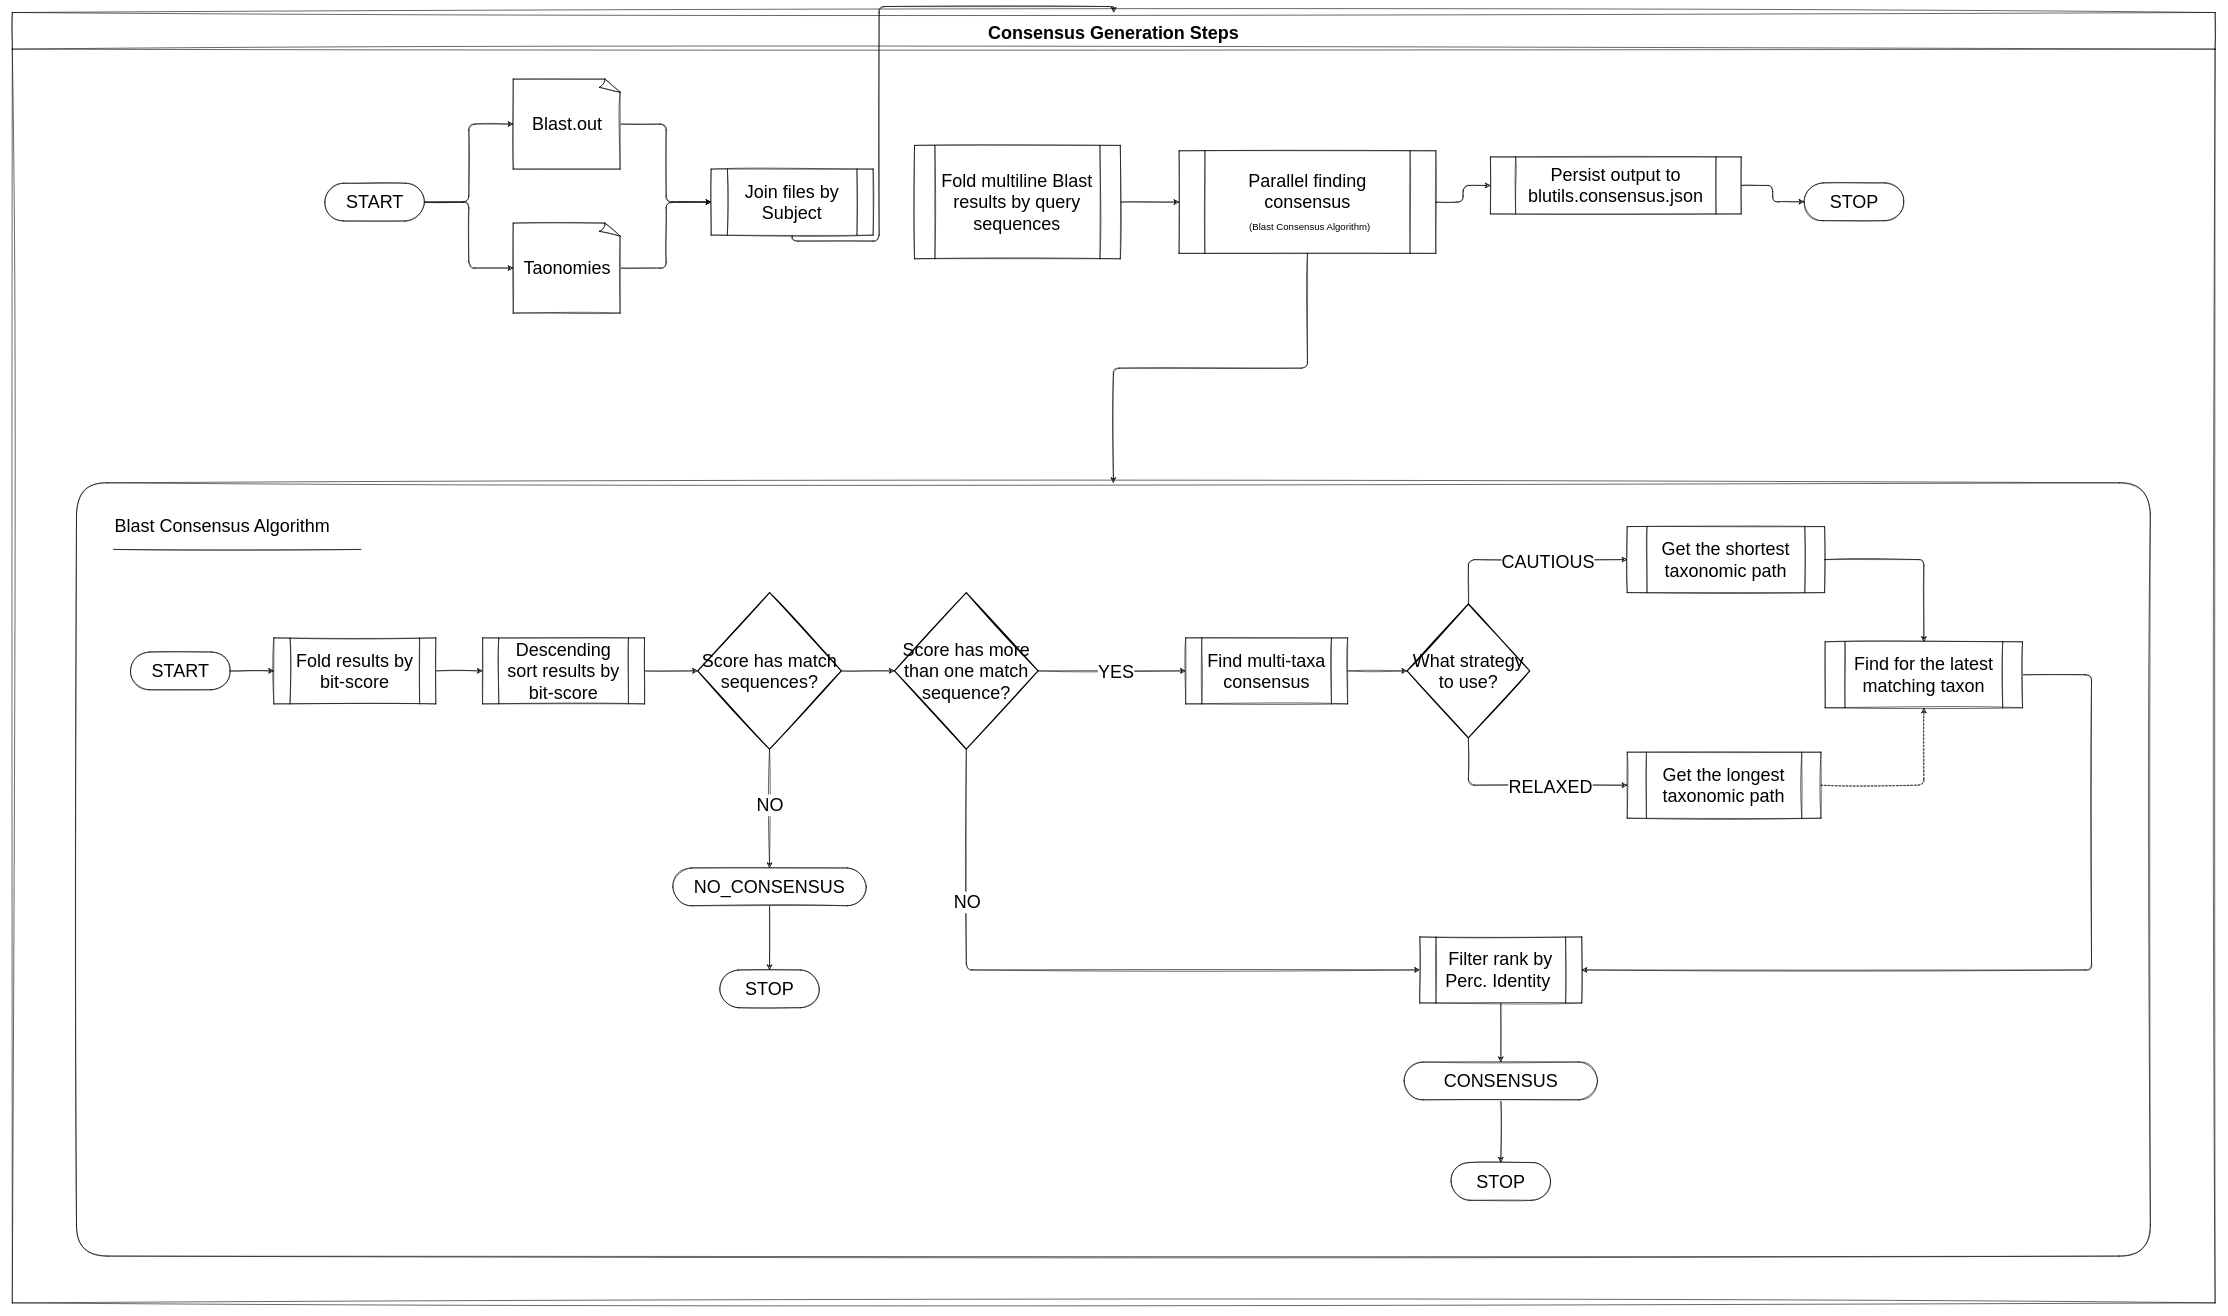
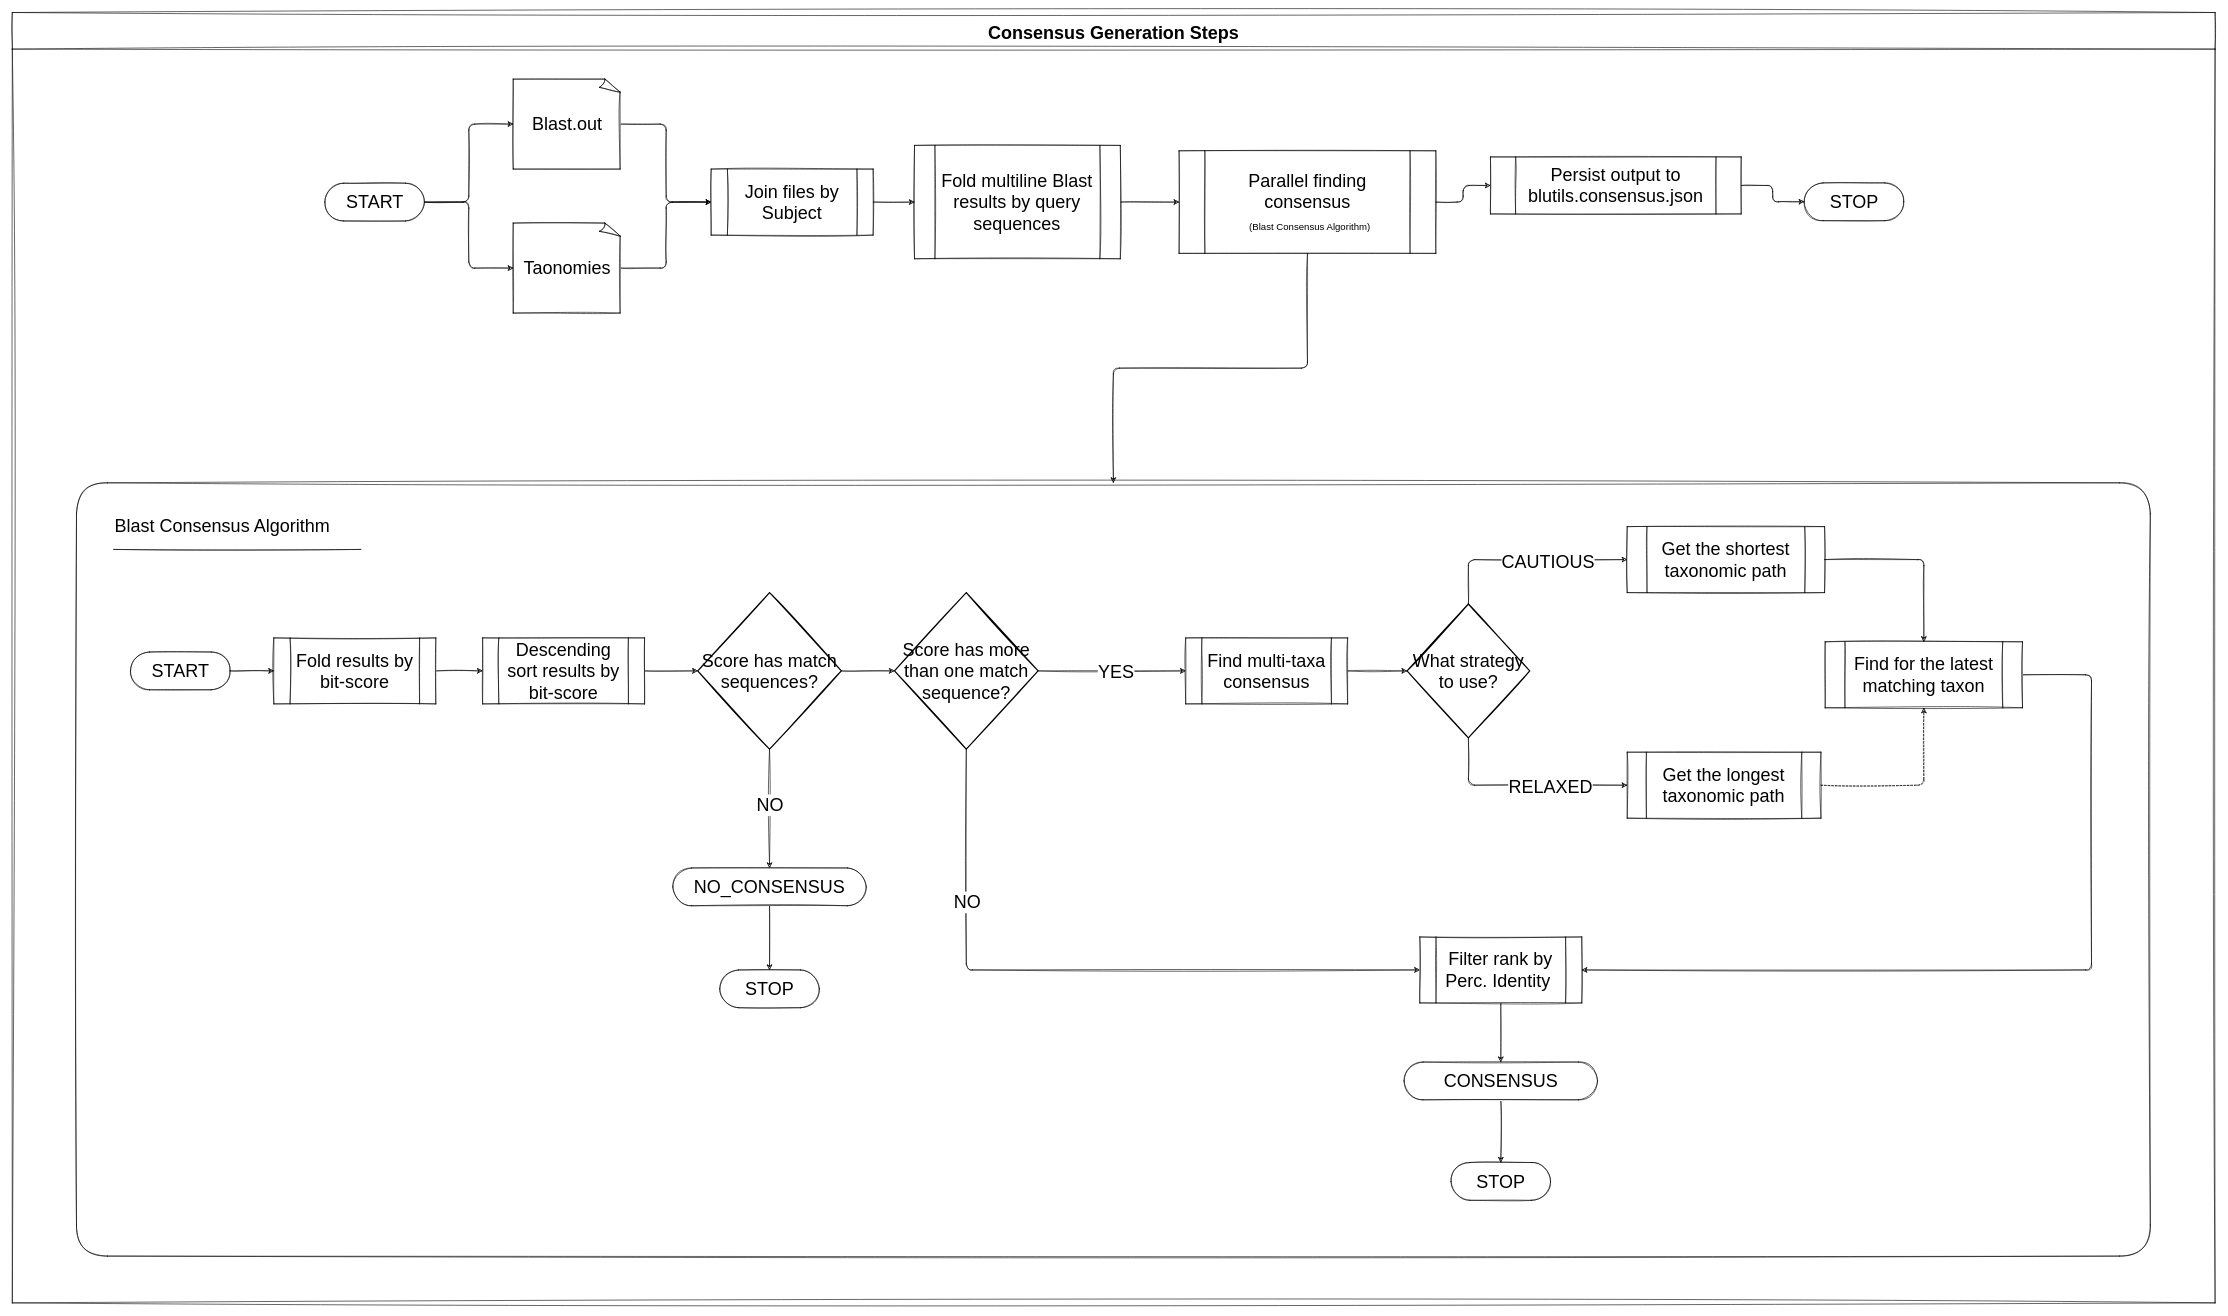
(879, 51) -> (892, 202)
